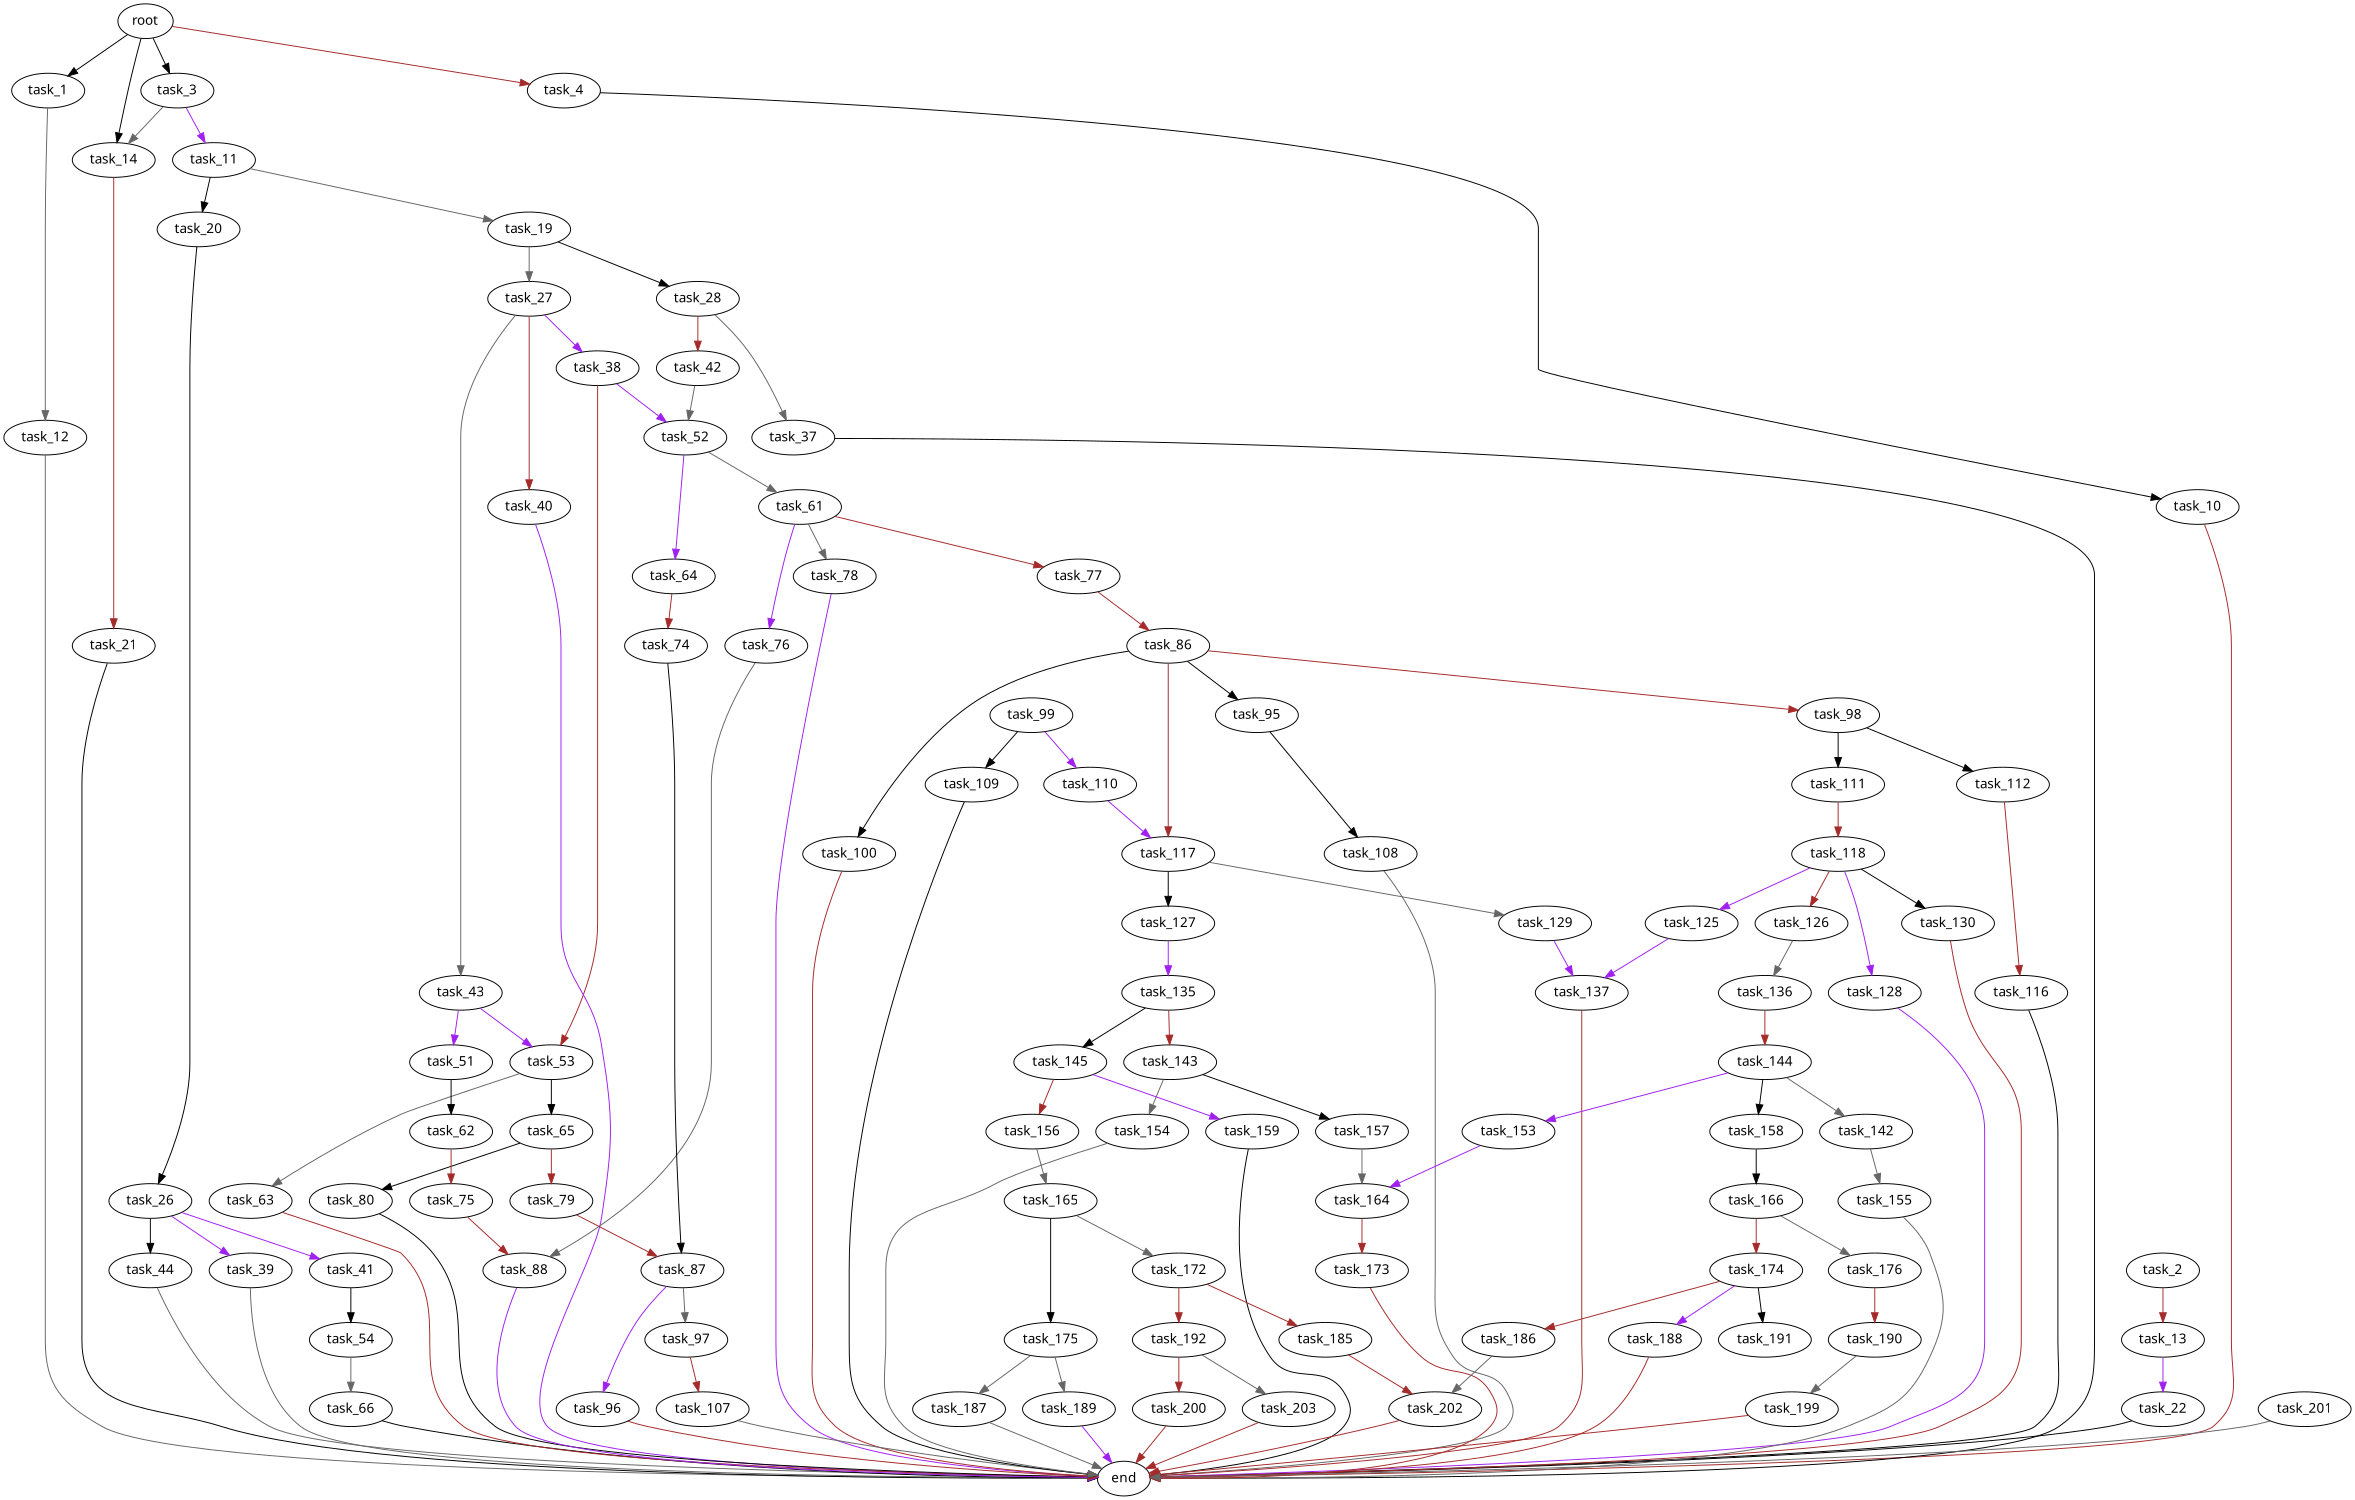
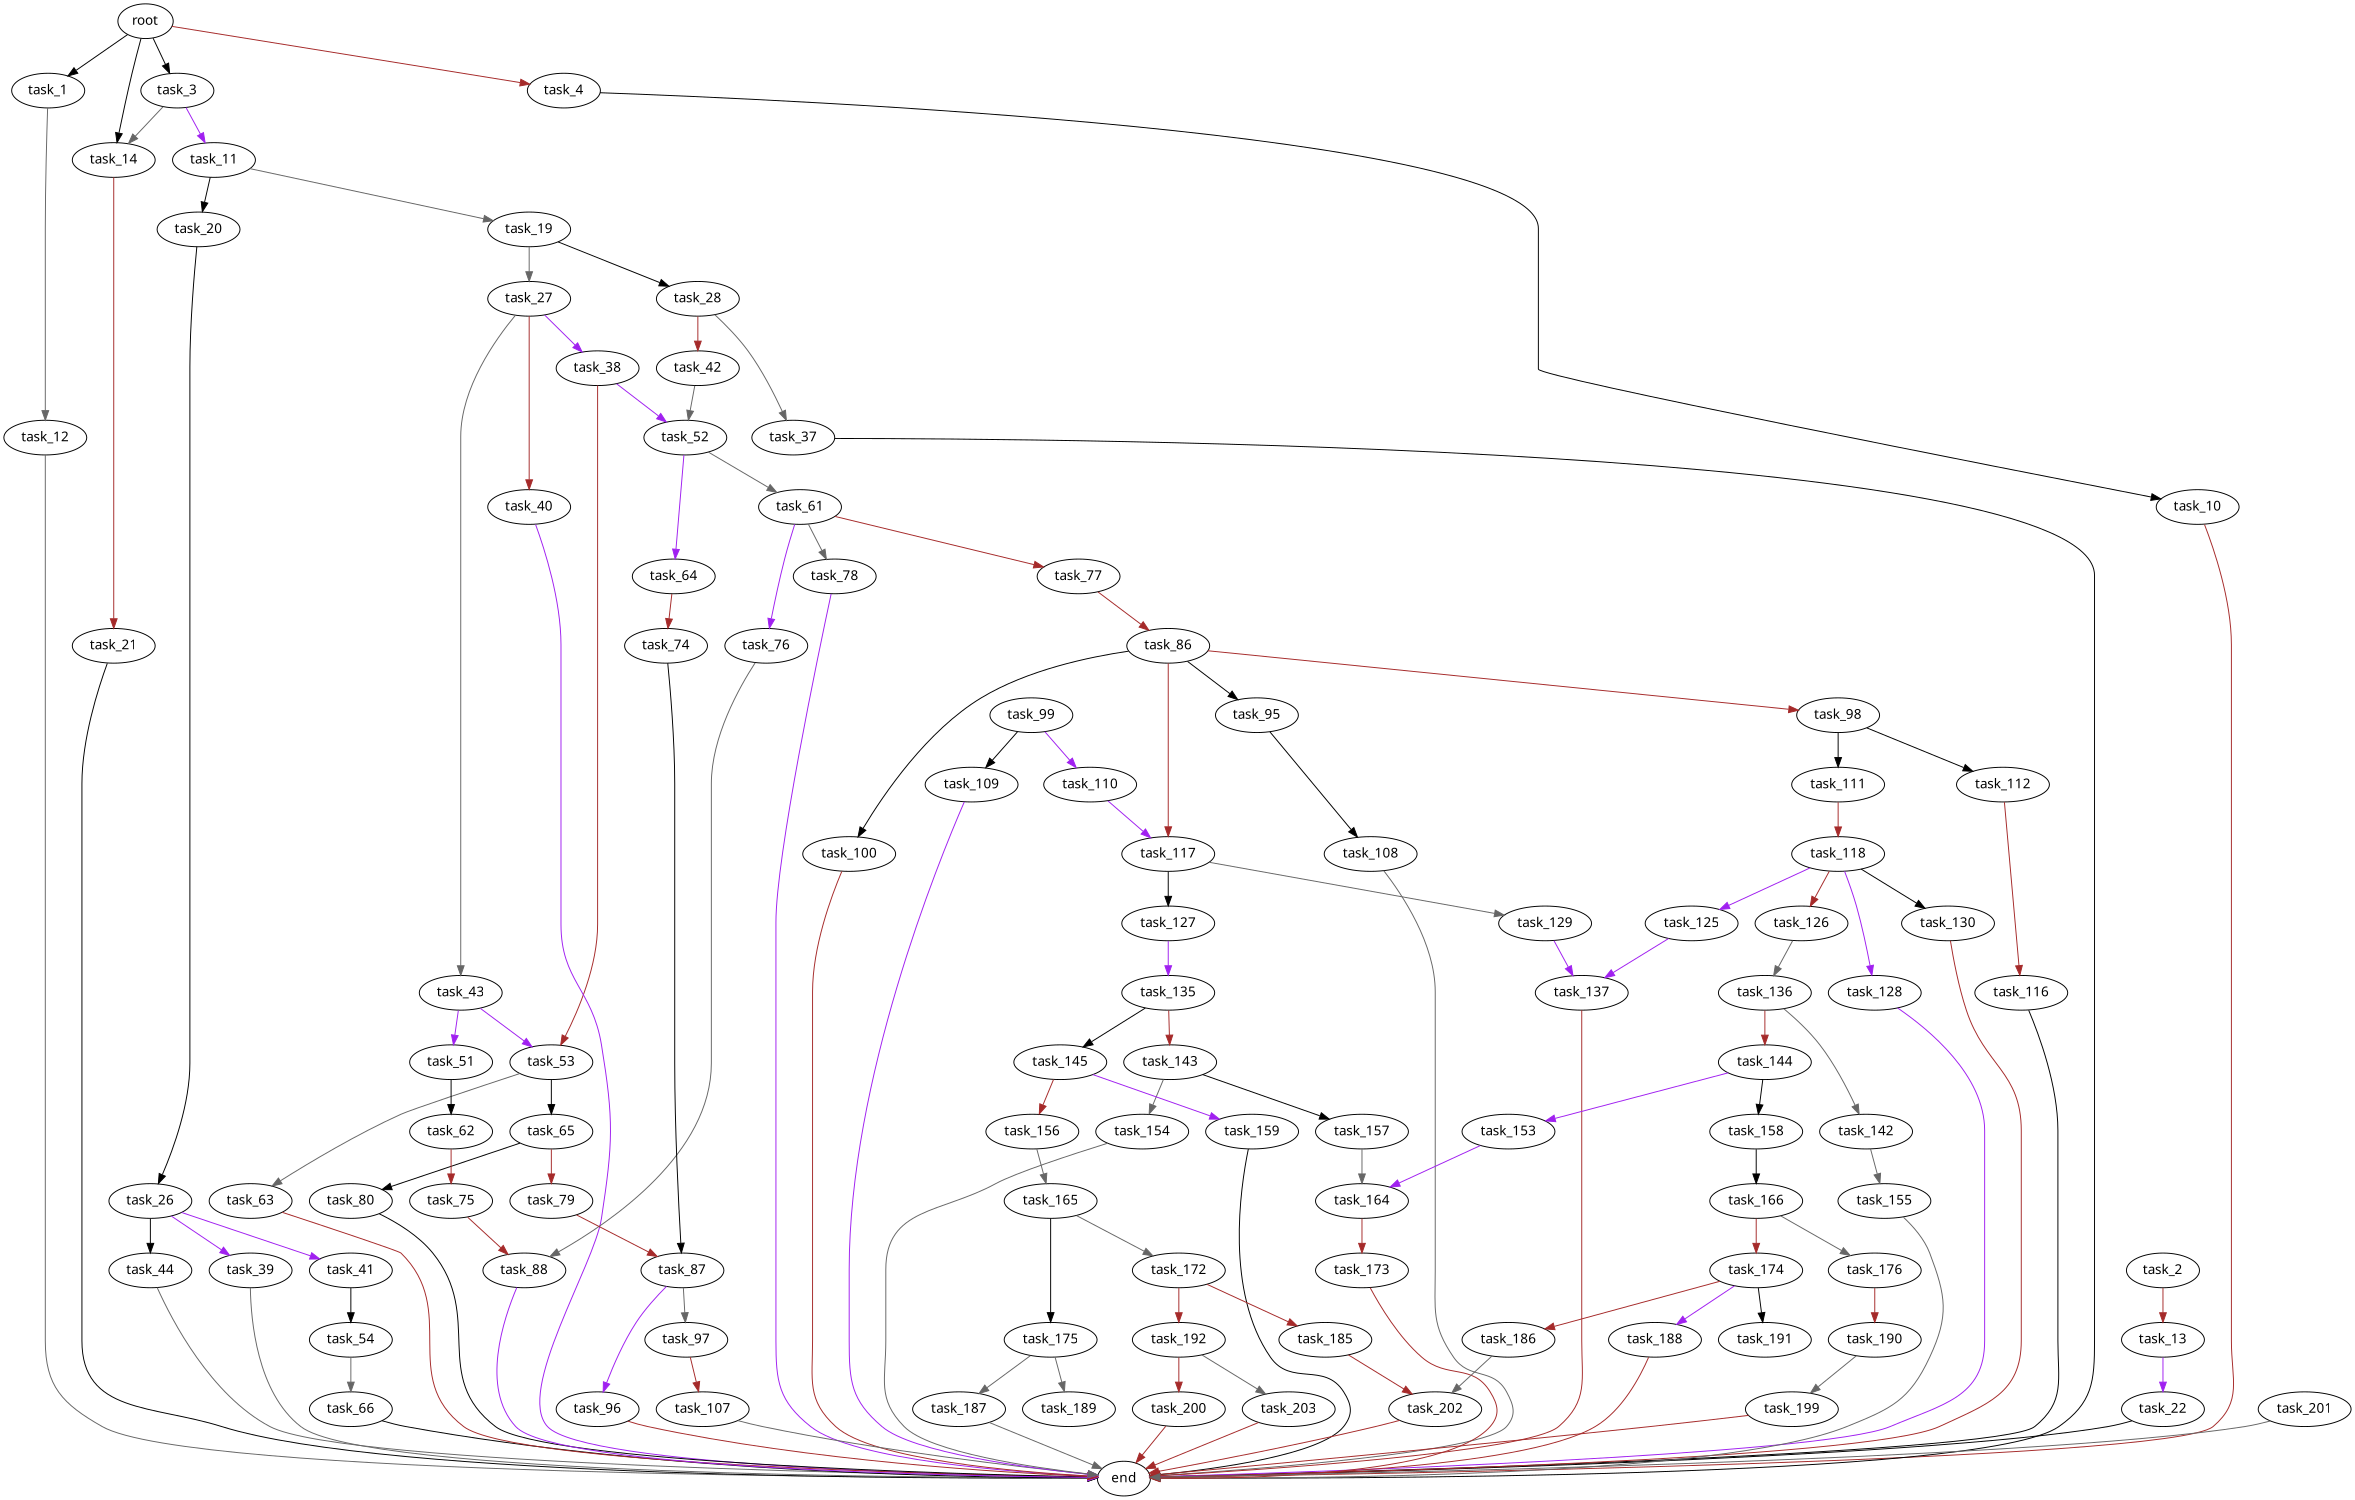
(1811, 1094) -> (1825, 1053)
(852, 1218) -> (852, 1218)
(1094, 1441) -> none
